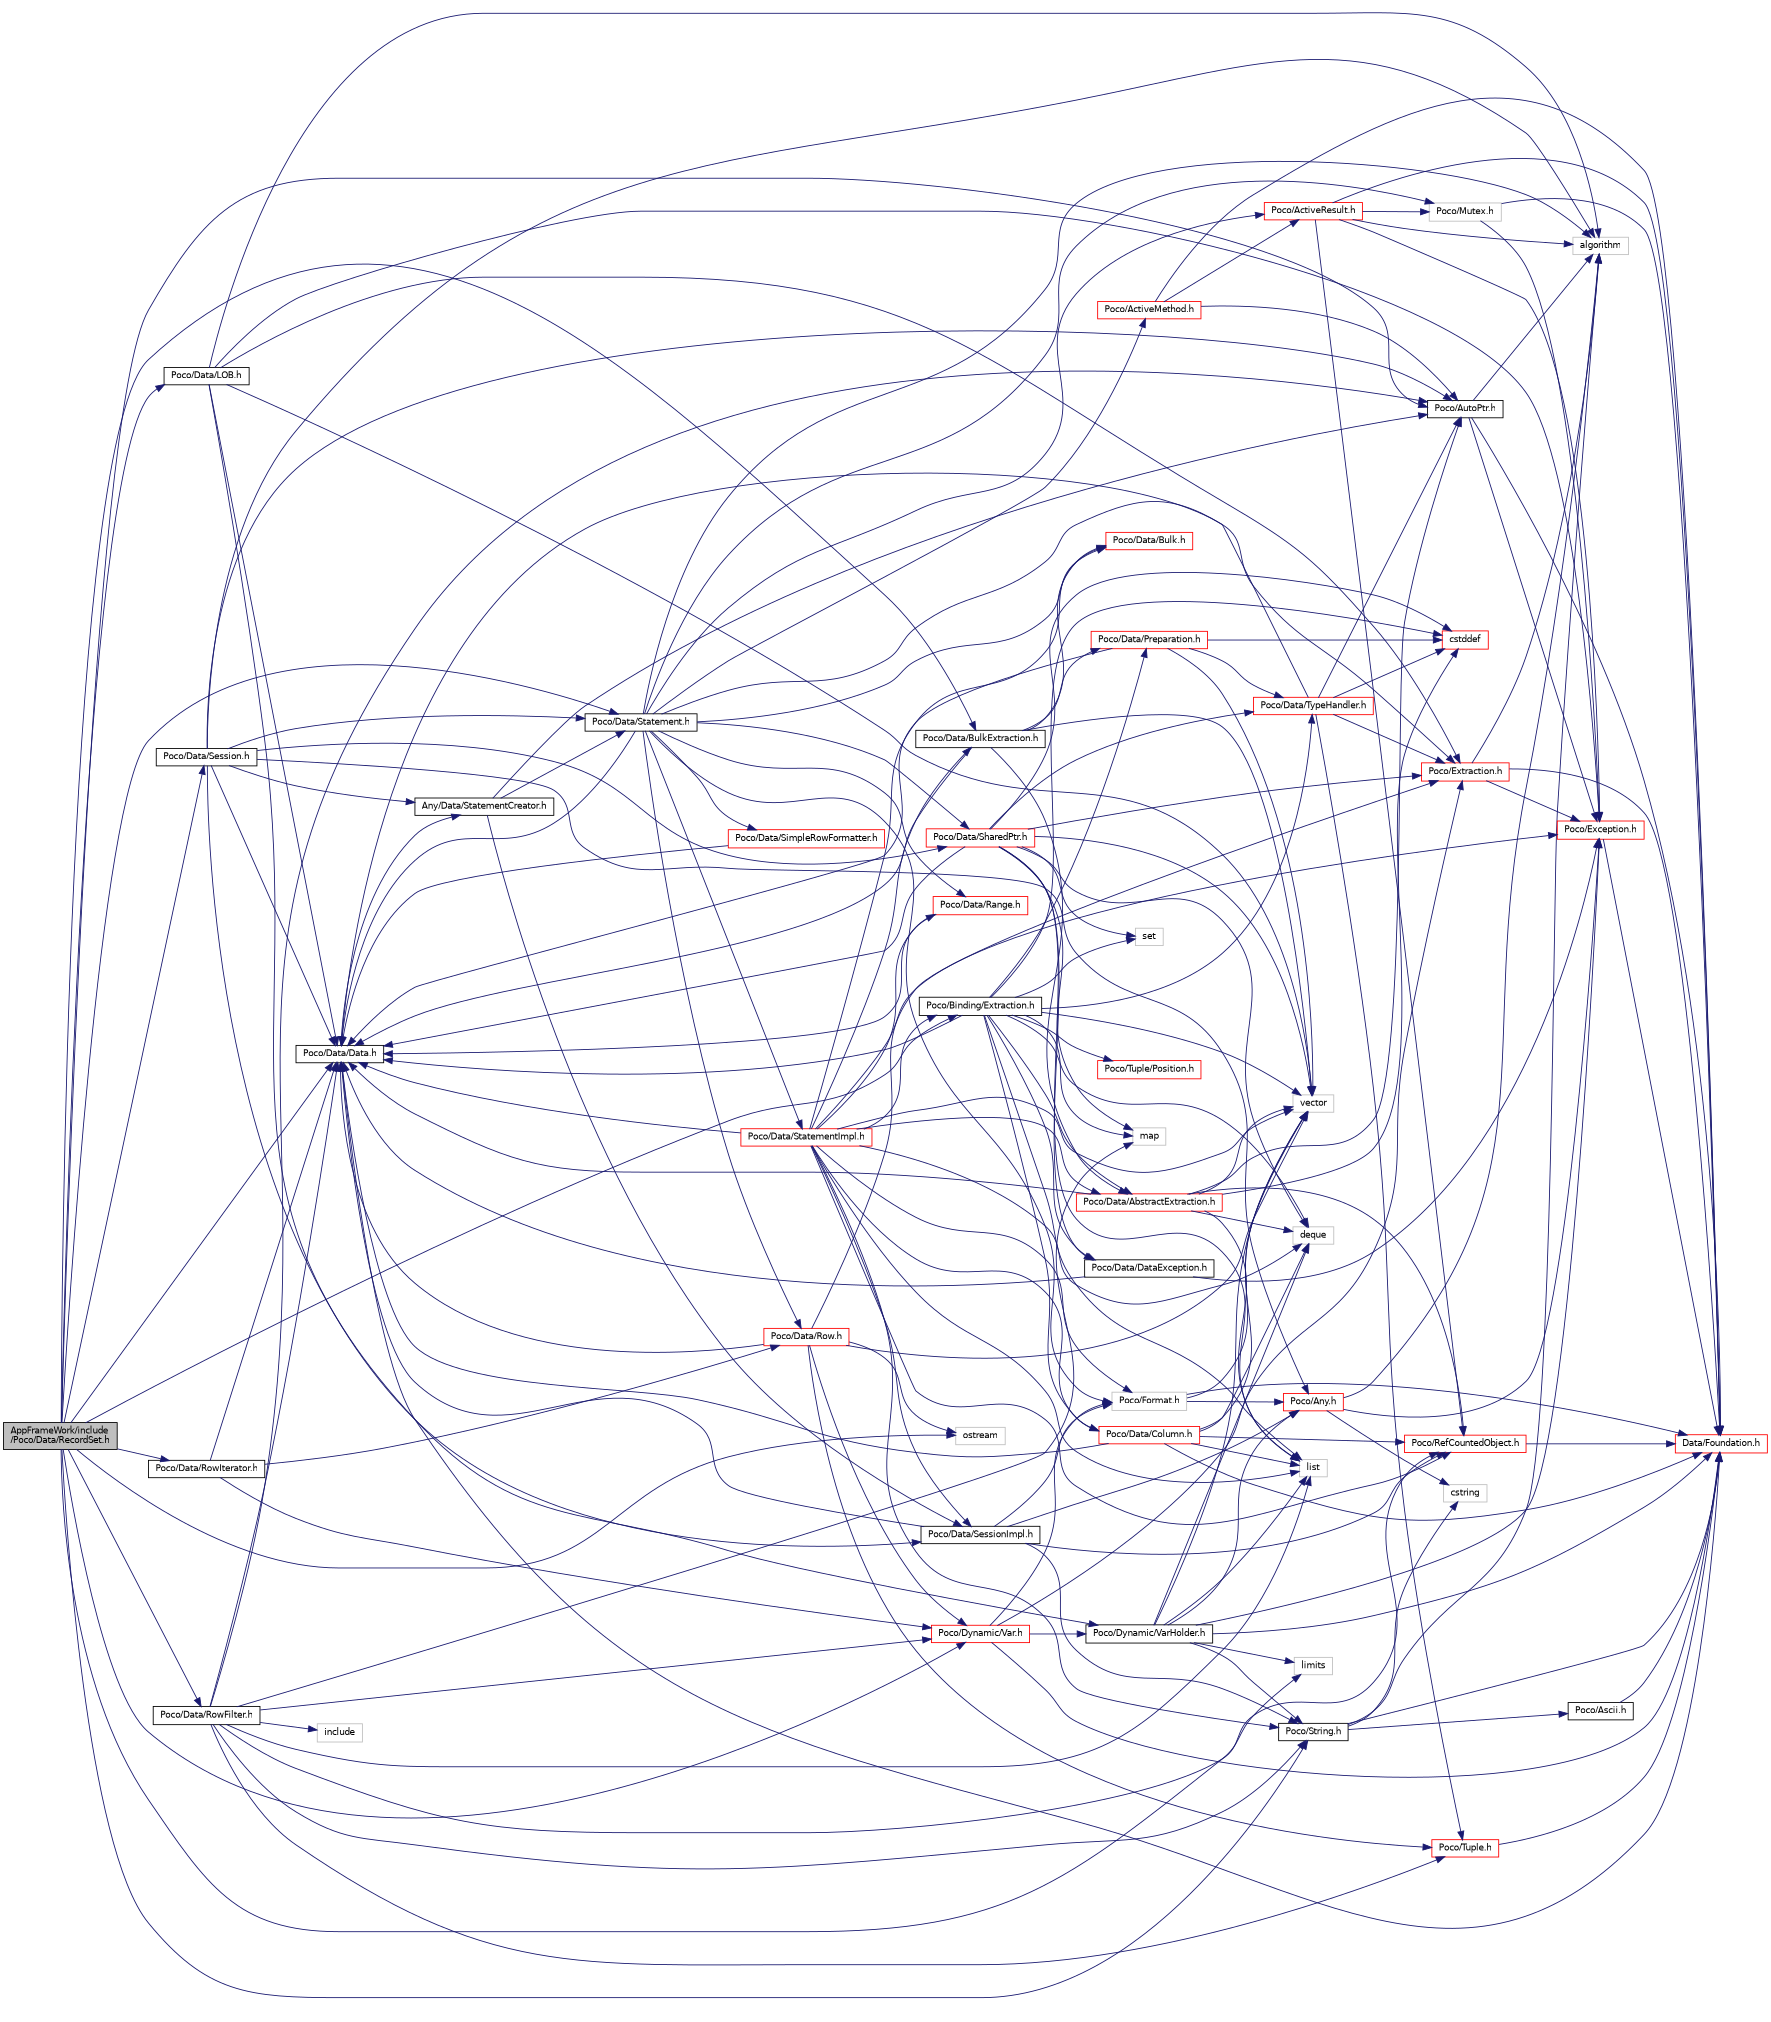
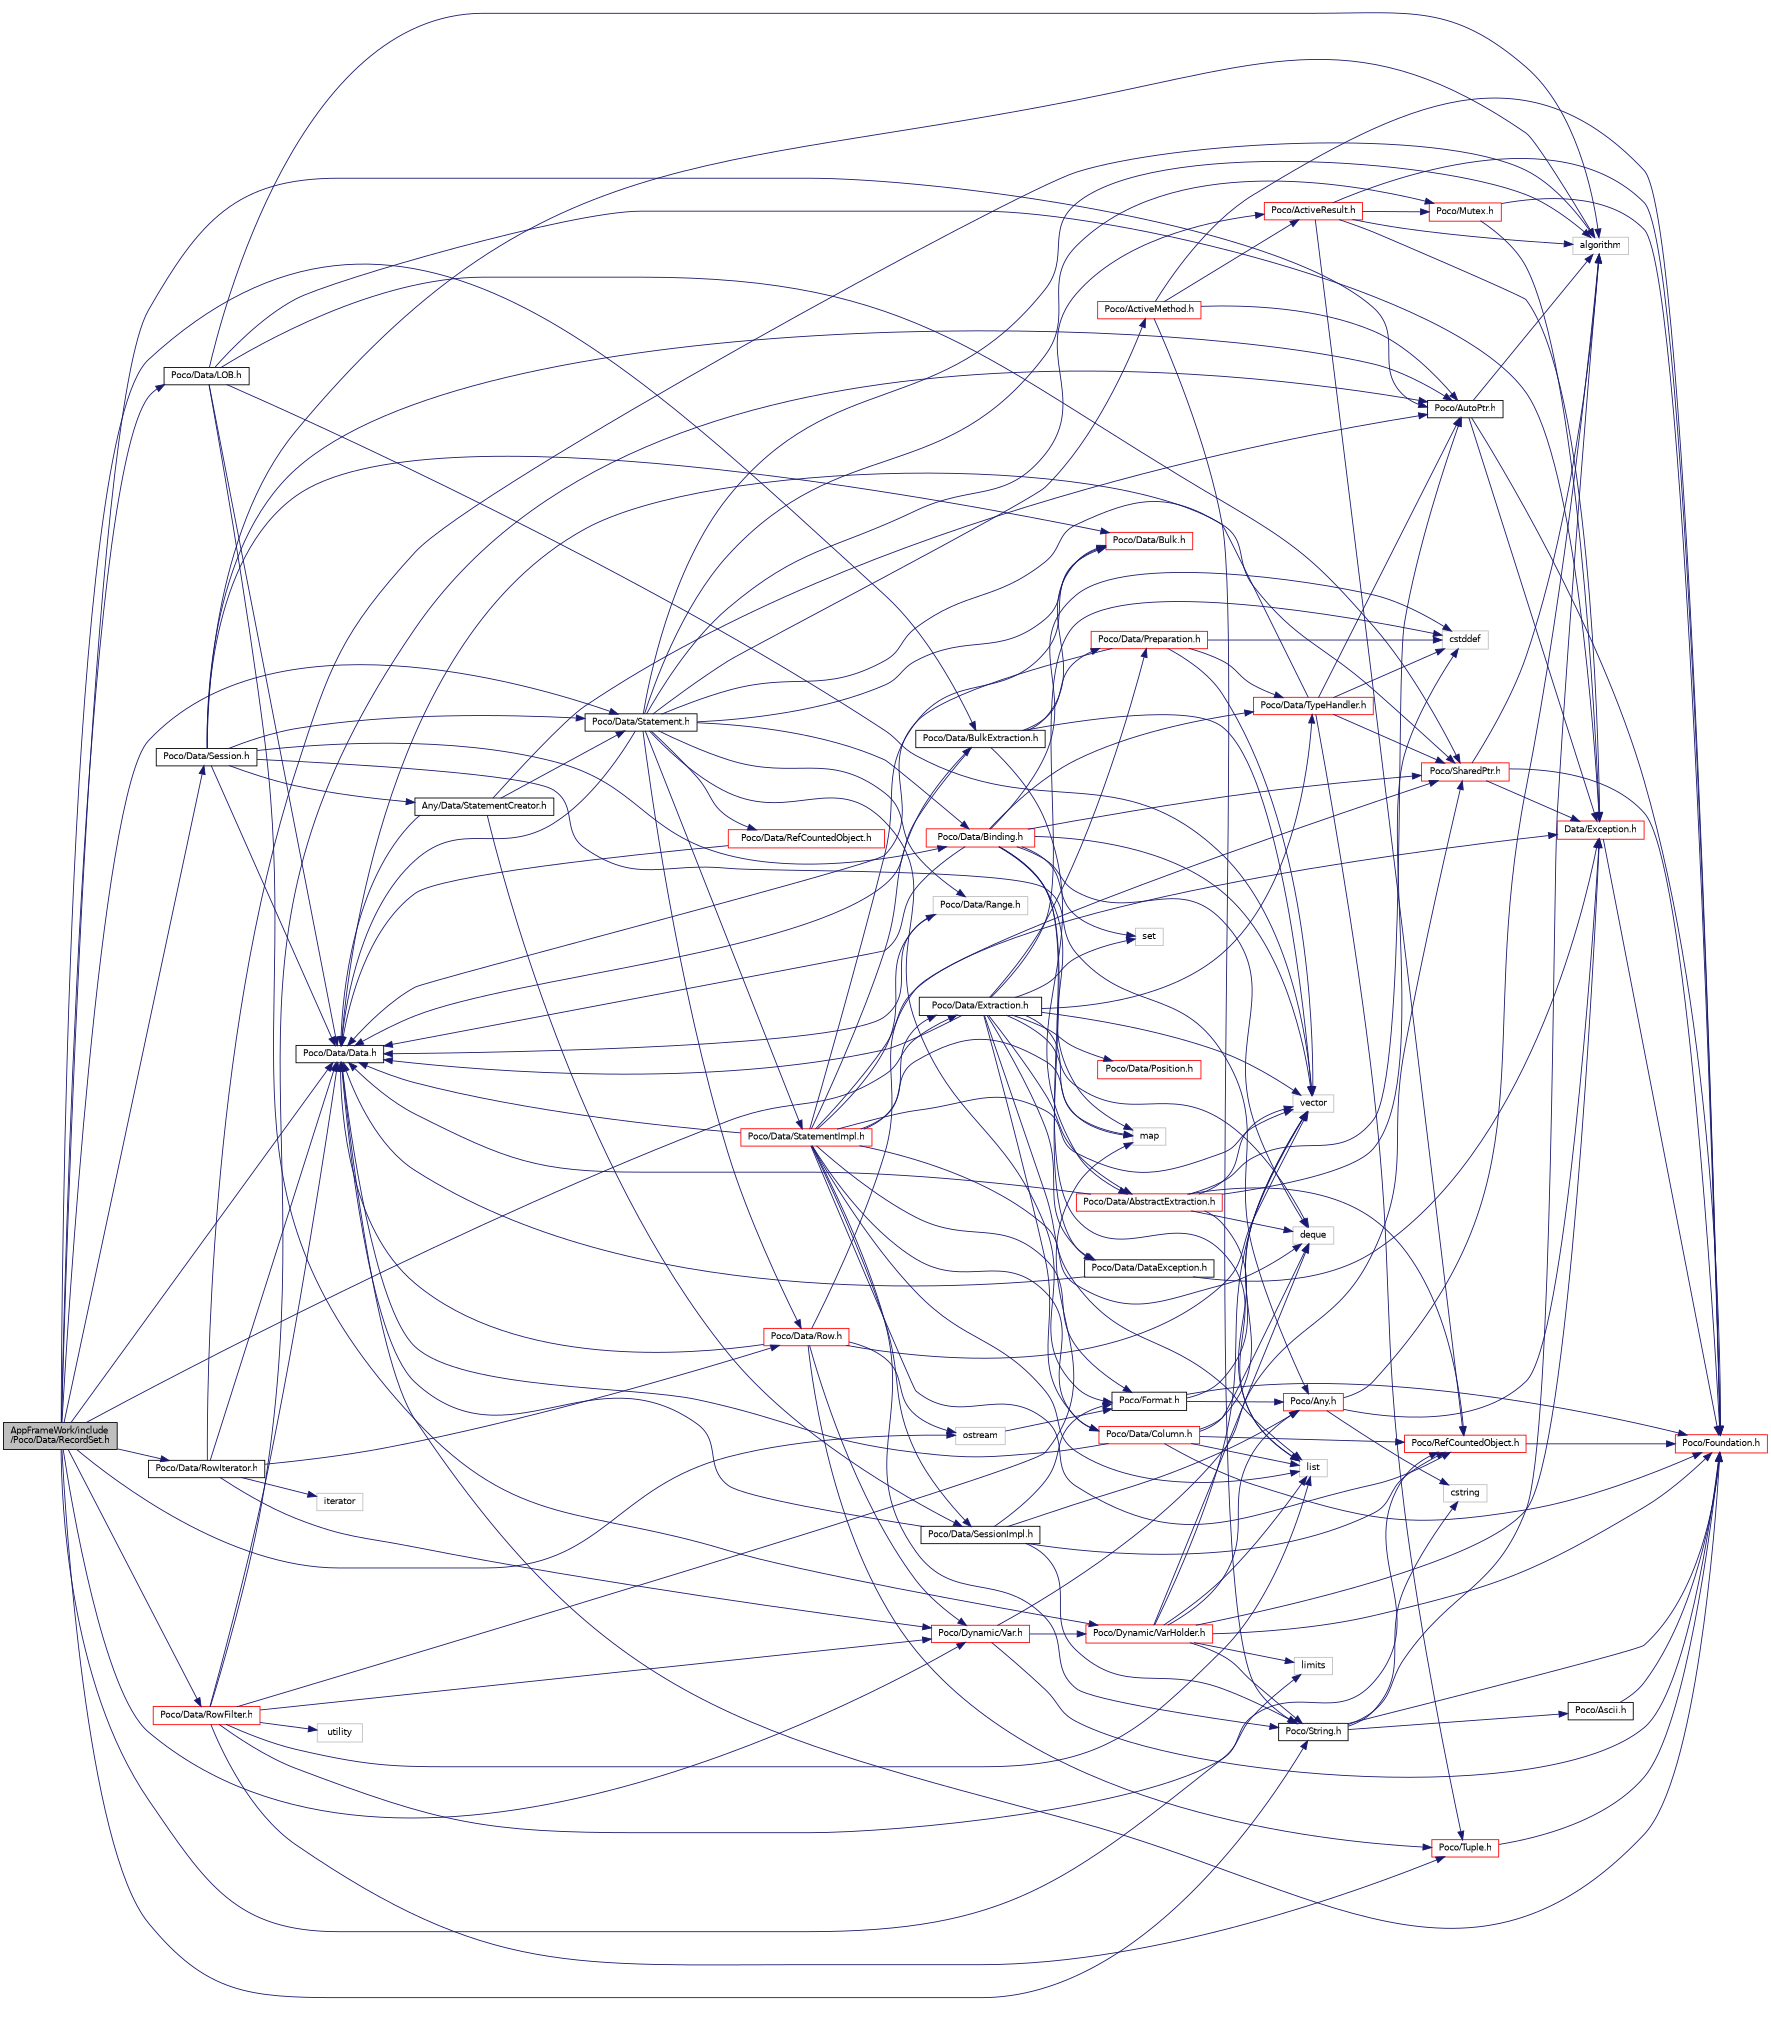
(1465, 212) -> (1465, 212)
none -> (563, 452)
(1465, 640) -> (1465, 640)
(1465, 772) -> (1465, 772)
(1601, 830) -> (1601, 830)
(980, 838) -> (980, 838)
(806, 839) -> (806, 839)
(980, 906) -> (980, 906)
(367, 914) -> (373, 884)
(980, 1006) -> (980, 1006)
(1149, 1070) -> (1149, 1070)
(993, 1118) -> (983, 1040)
(1149, 1401) -> (1149, 1401)
(1721, 1444) -> (1721, 1444)
(493, 1476) -> (532, 458)
none -> (340, 1502)
(1054, 1520) -> (1040, 1424)
(1149, 1634) -> (1149, 1634)
(207, 1716) -> (207, 1716)
(340, 1733) -> (340, 1733)
(748, 1868) -> (1226, 1021)
